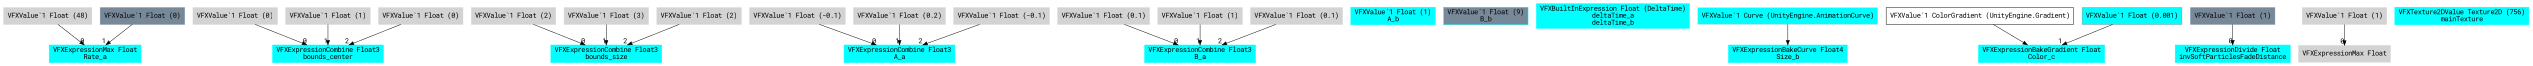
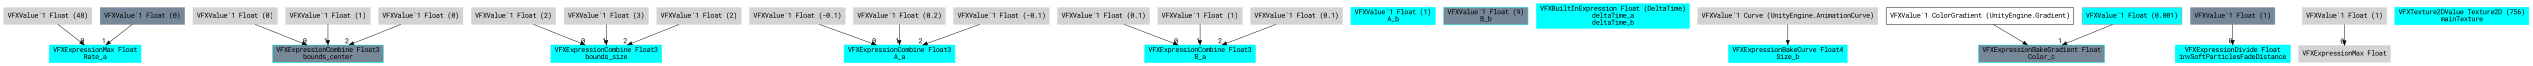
(1788, 16) -> (1788, 16)
(328, 54) -> (328, 54)
(2042, 54) -> (2042, 54)
